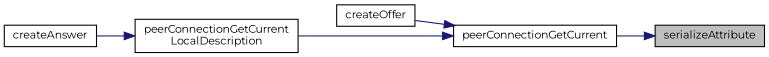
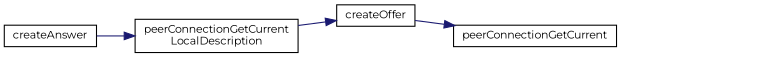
(370, 36) -> (312, 24)
(710, 36) -> none
